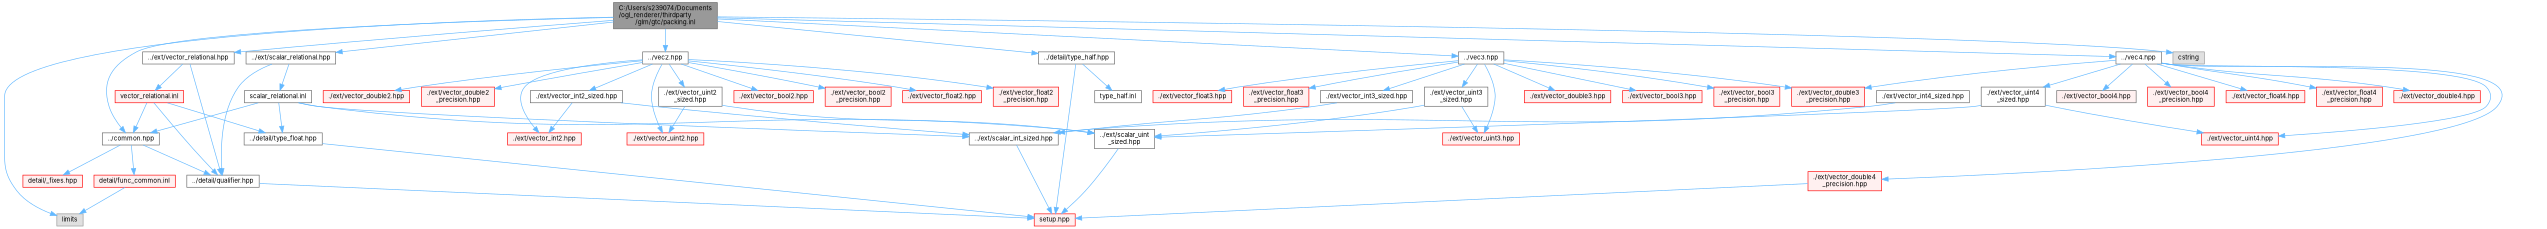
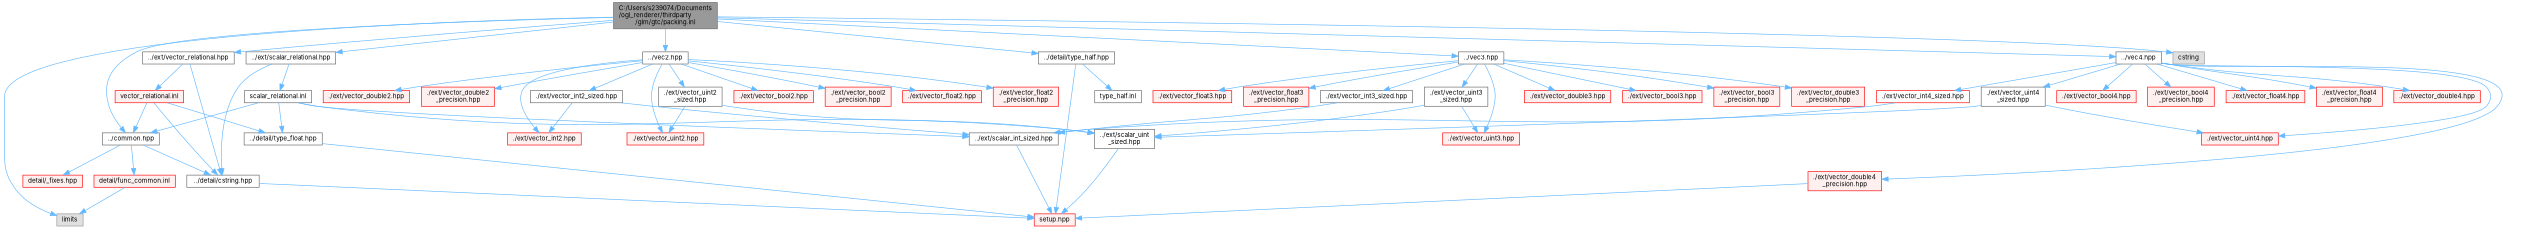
(1993, 71) -> (2038, 76)
(1923, 97) -> (1923, 97)
(2096, 97) -> (2096, 97)
(223, 181) -> (223, 181)
